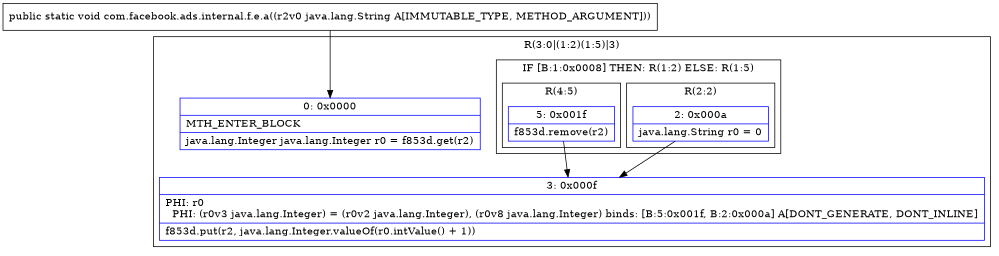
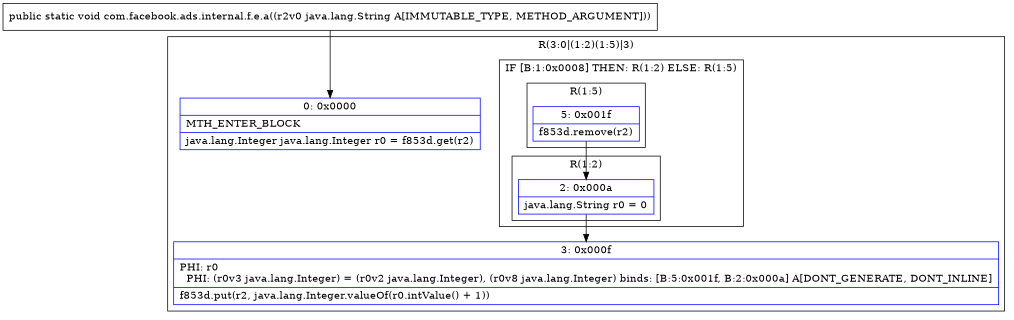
(561, 92) -> (586, 92)
(701, 92) -> (586, 165)
(566, 158) -> (586, 161)
